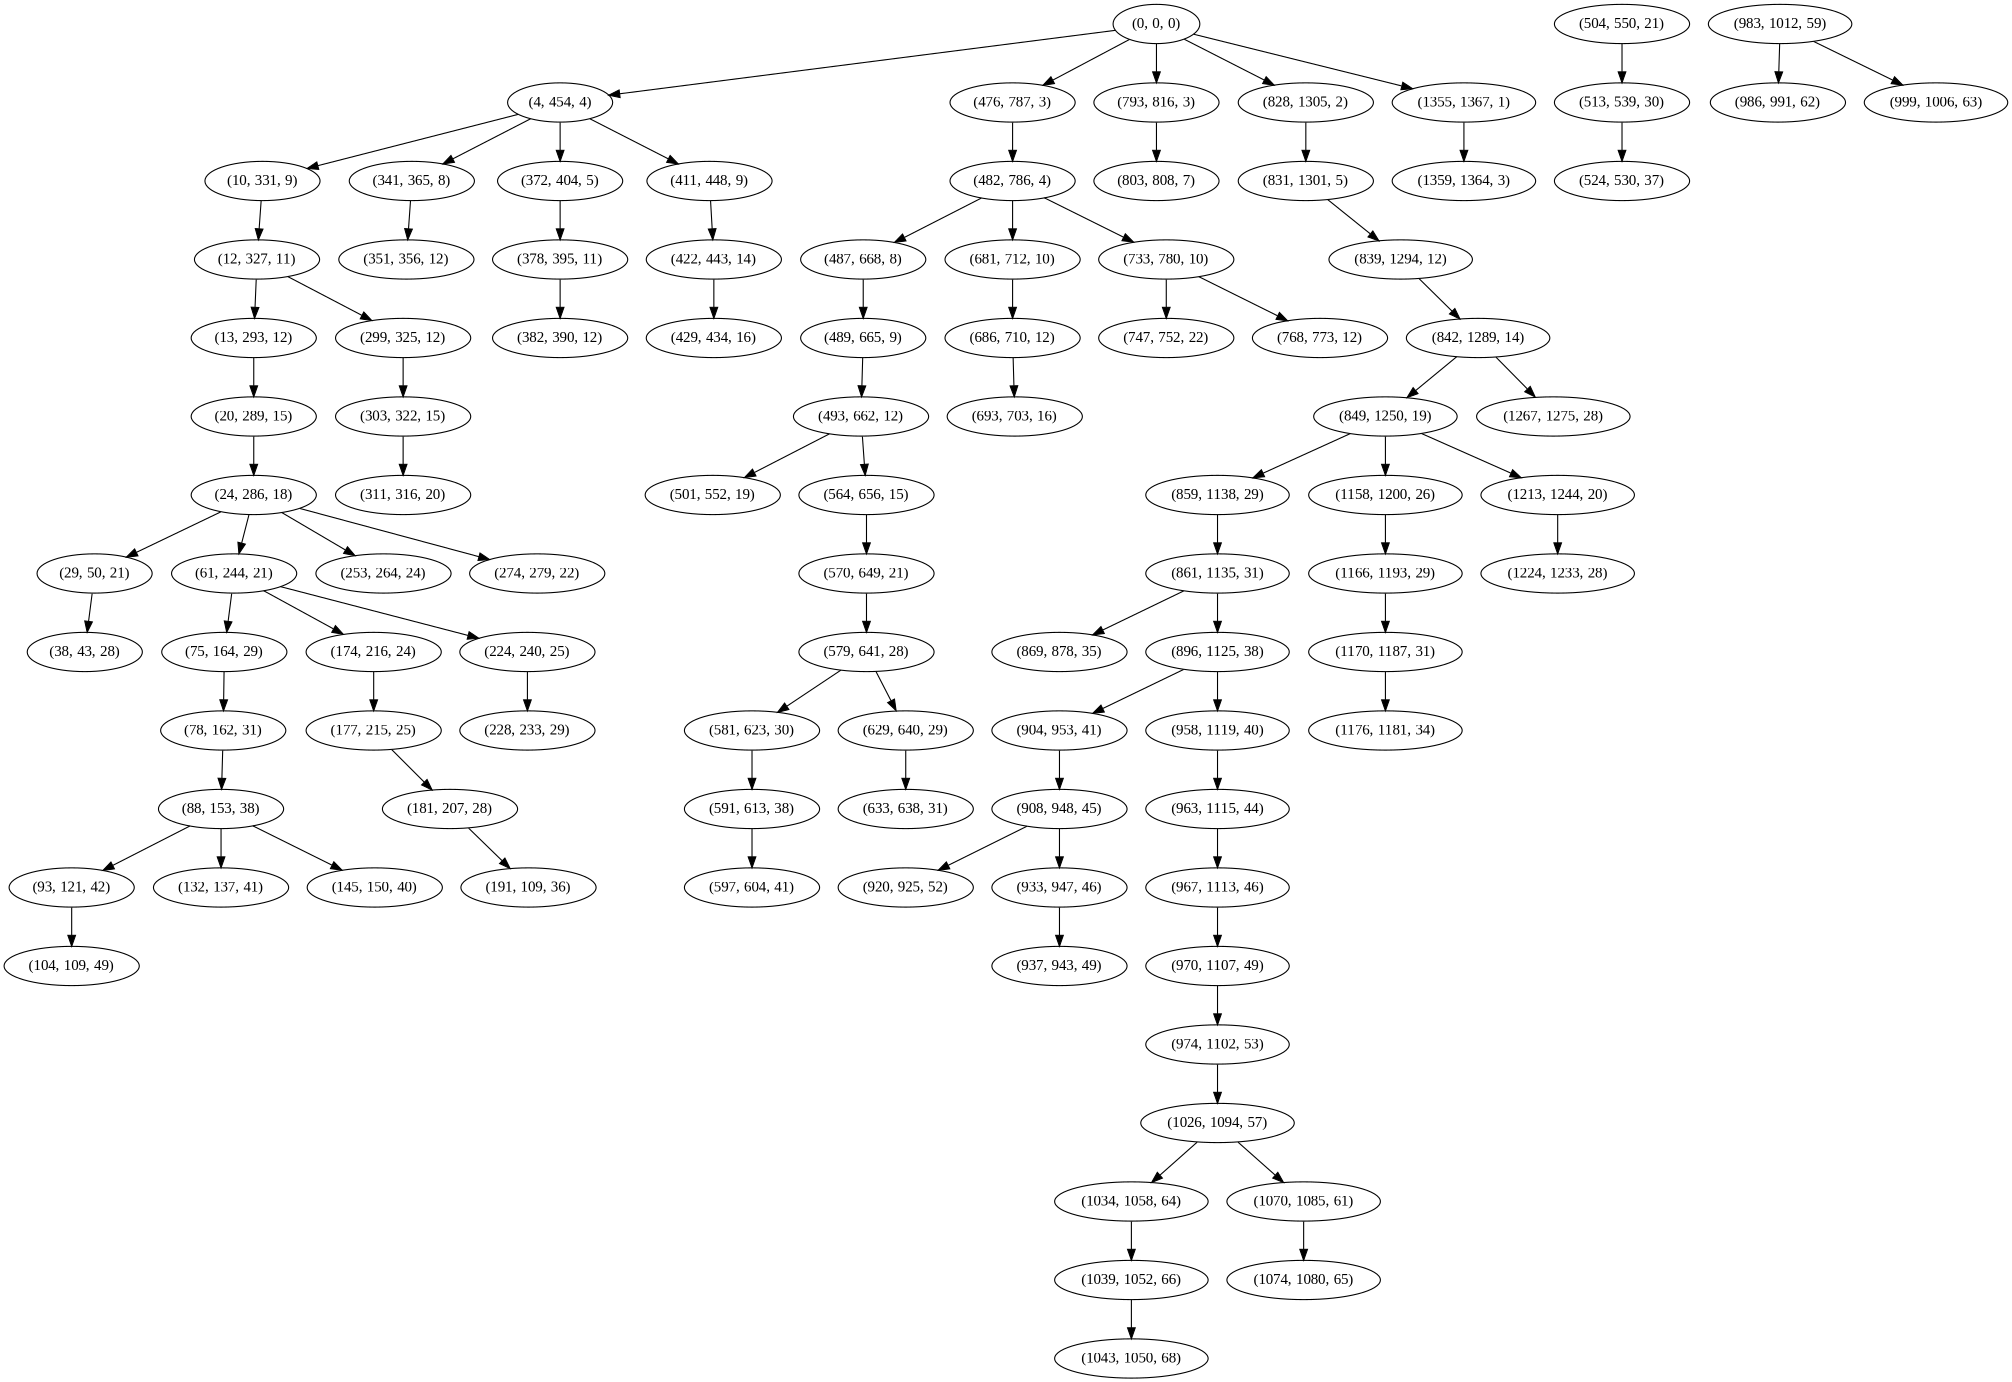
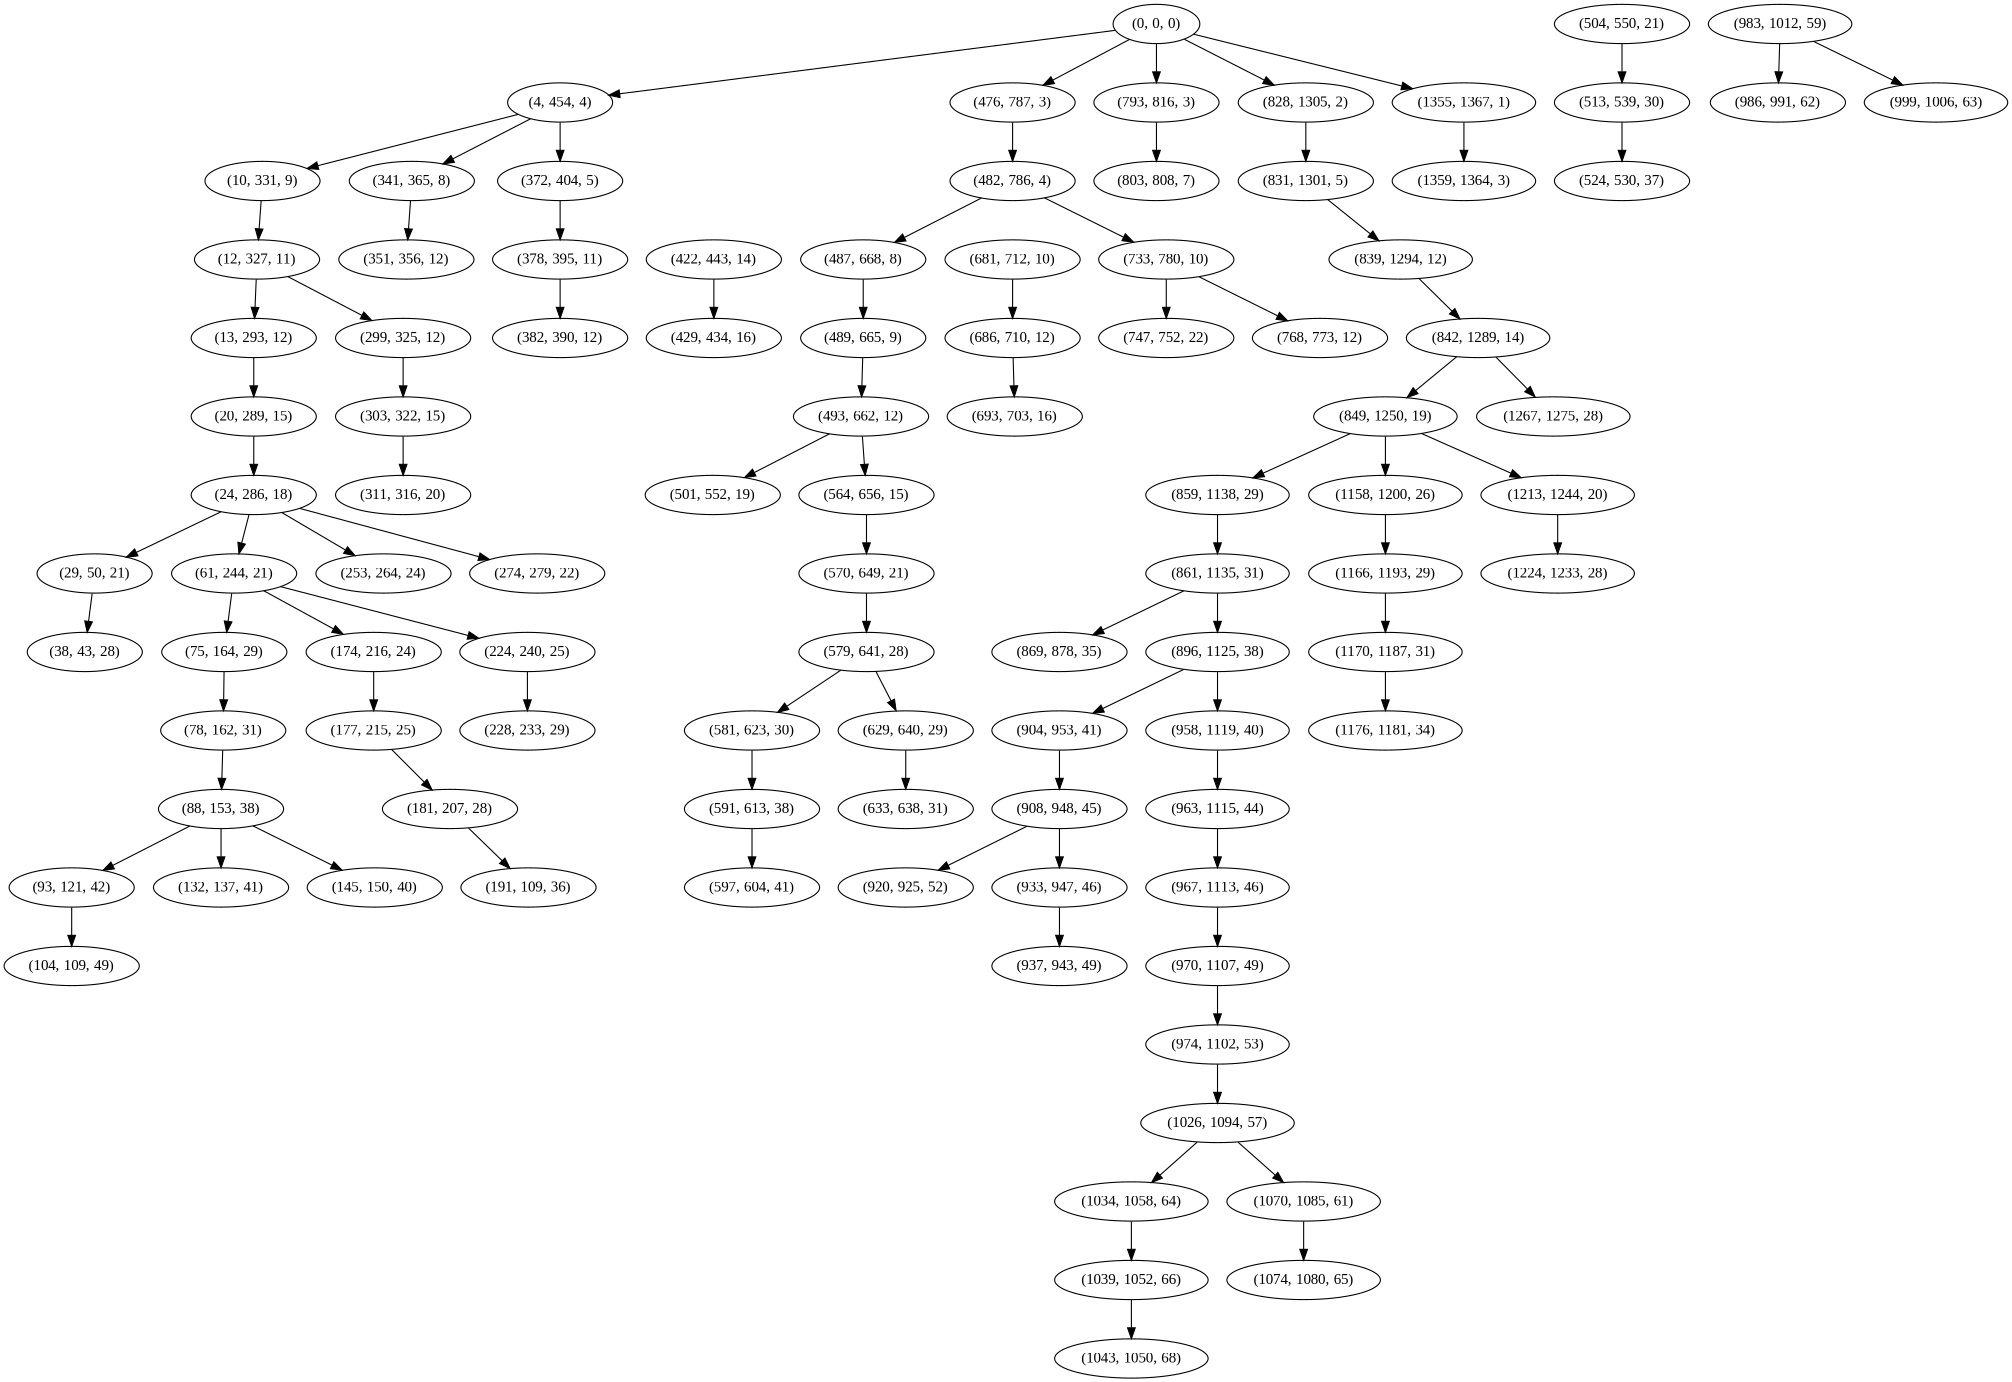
(709, 181) -> none
(1013, 215) -> none
